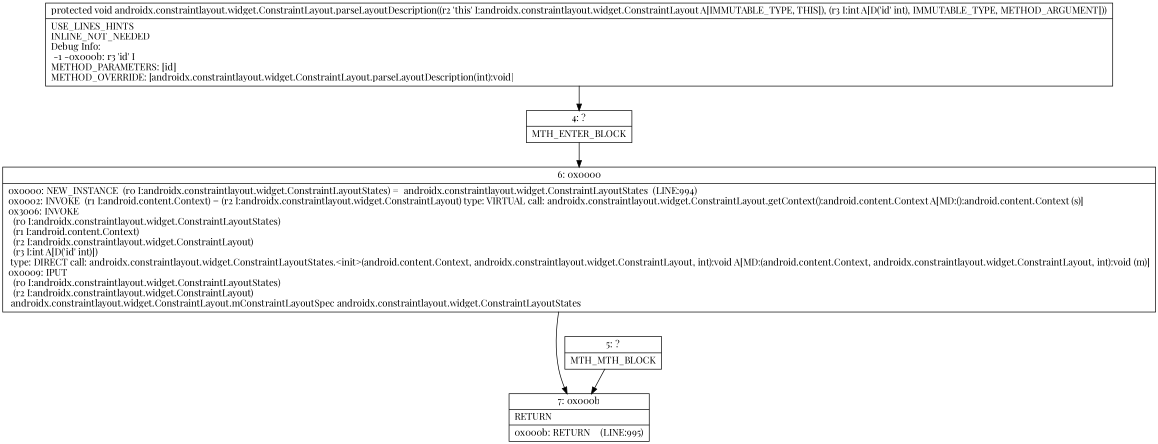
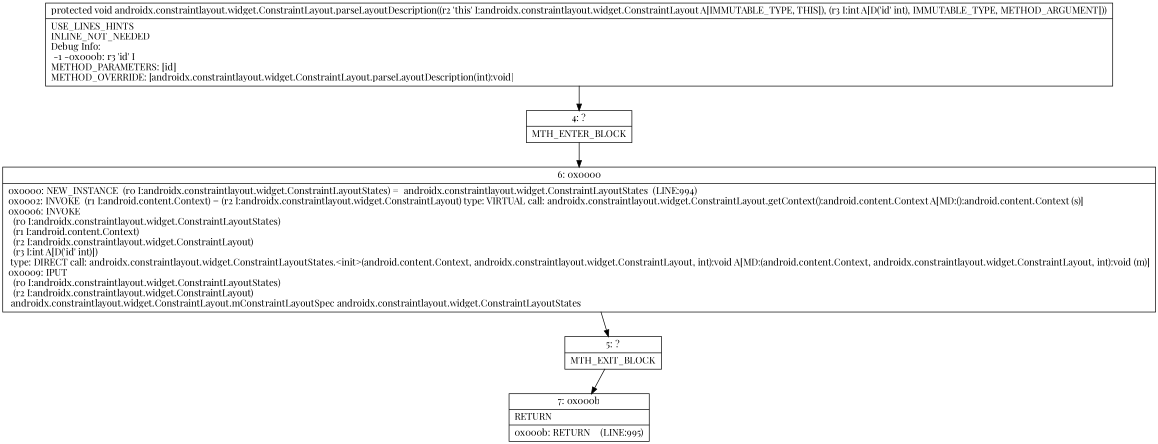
(46, 212) -> (47, 212)
(556, 350) -> (604, 321)
(613, 361) -> (613, 361)
